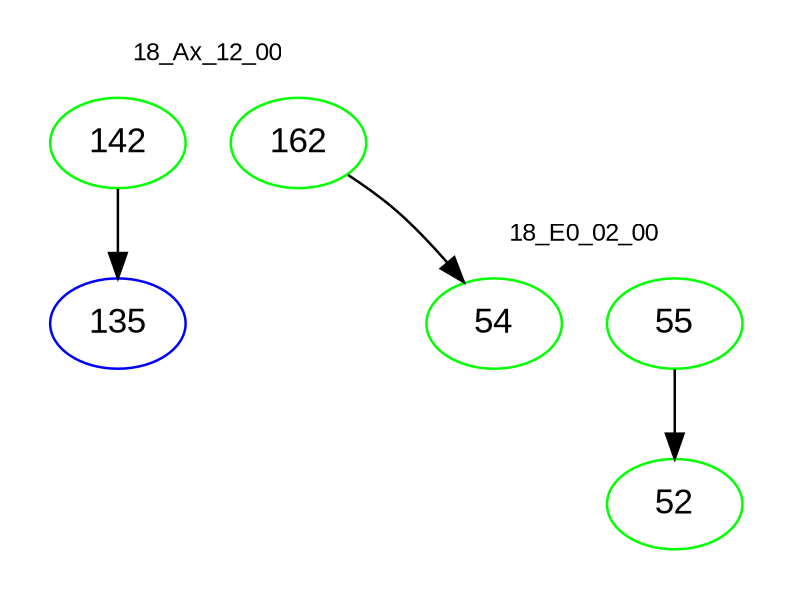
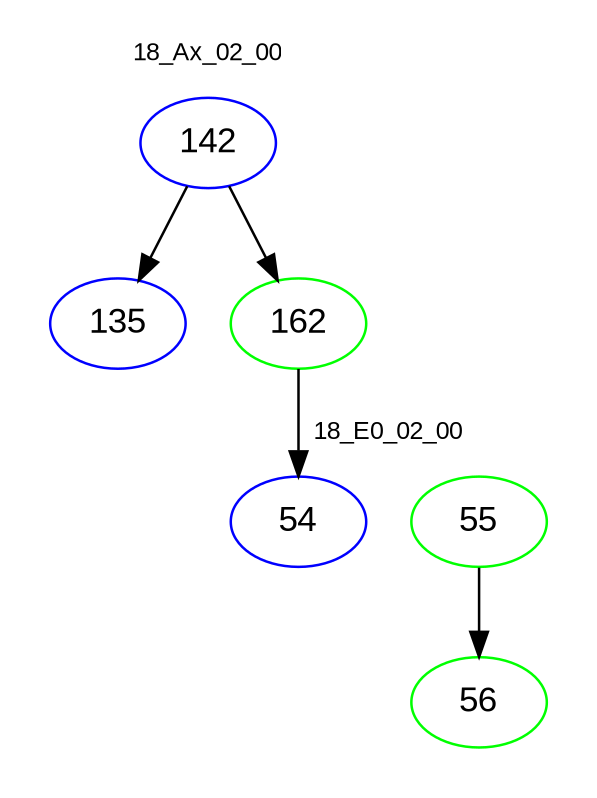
(208, 54) -> (208, 54)
(118, 143) -> (208, 143)
none -> (248, 222)
(494, 324) -> (298, 522)
(675, 504) -> (479, 702)
